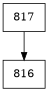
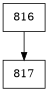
(24, 42) -> (24, 42)
